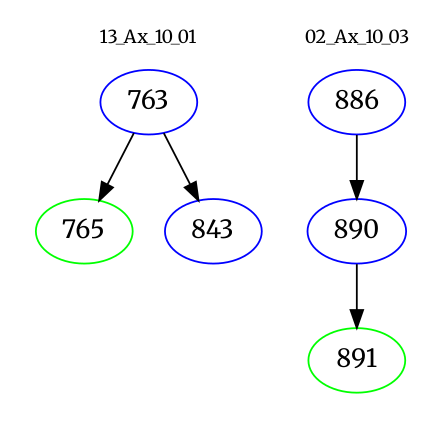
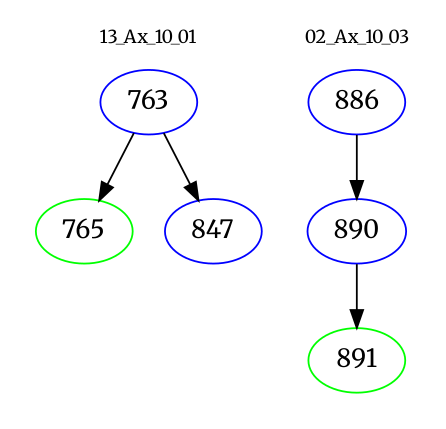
(213, 231) -> (213, 231)
